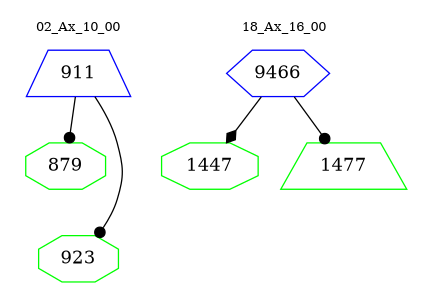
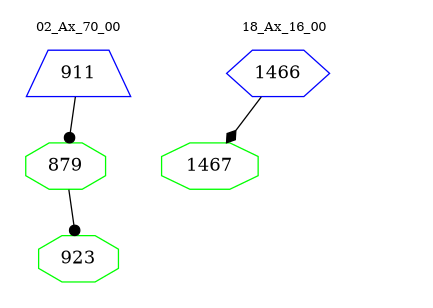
(79, 28) -> (79, 28)
(278, 73) -> (278, 73)
(121, 161) -> (71, 207)
(210, 166) -> (210, 166)
(344, 166) -> none
